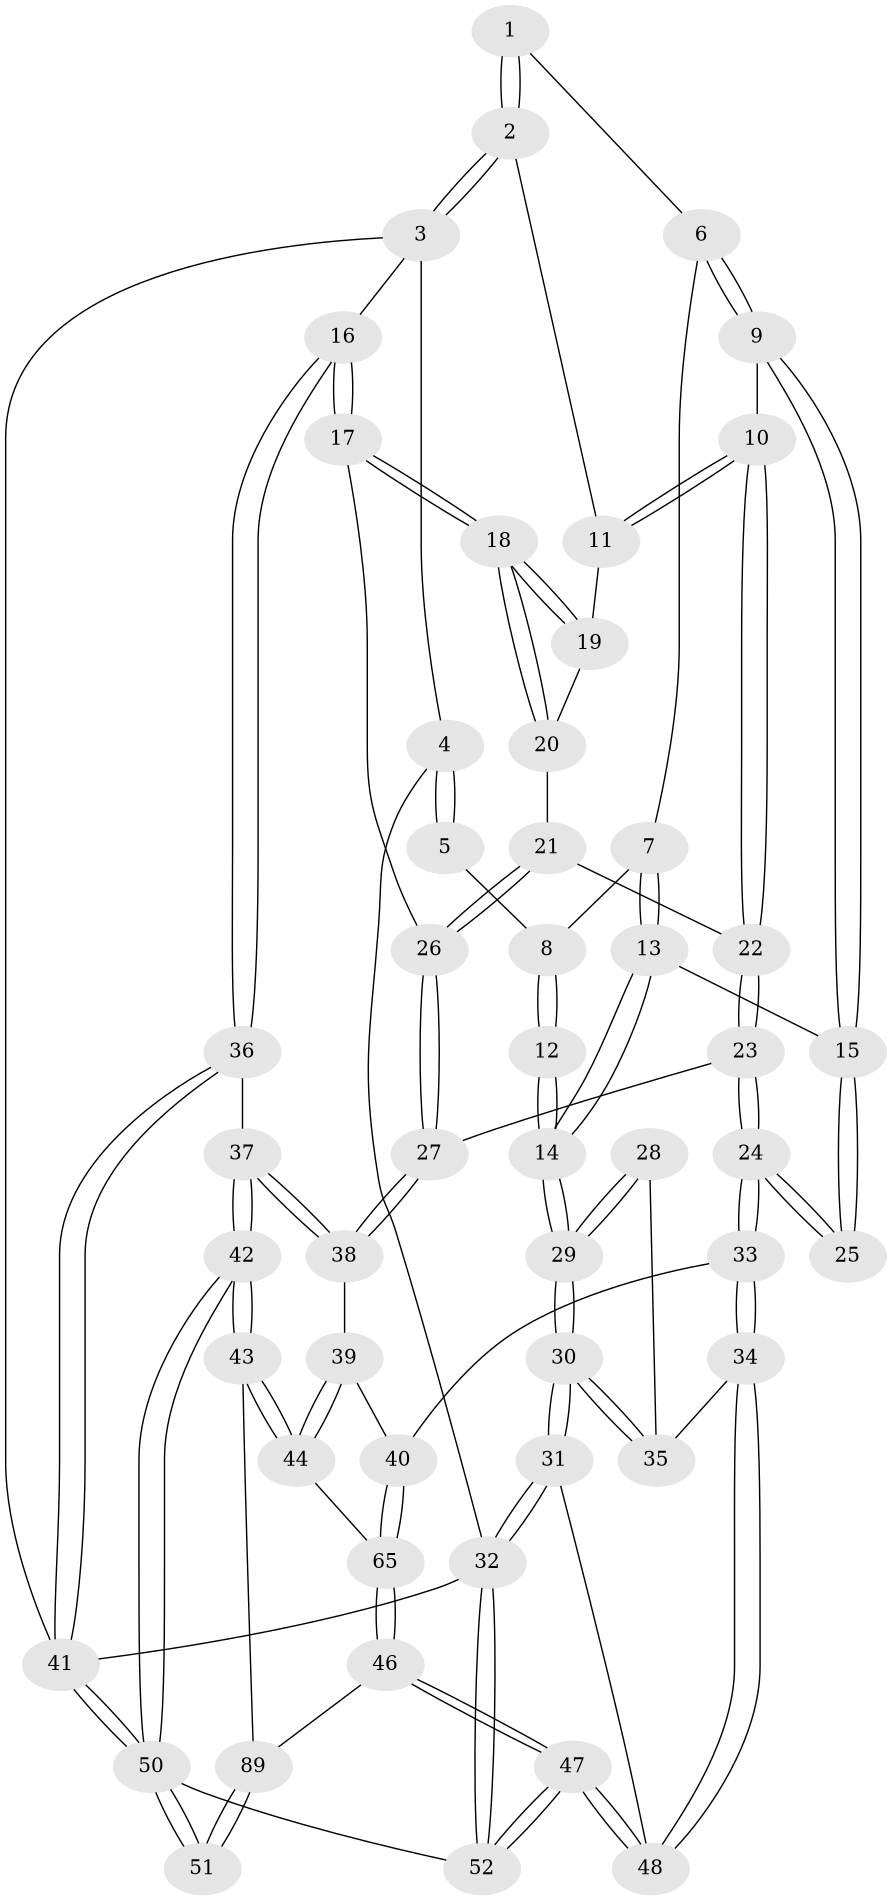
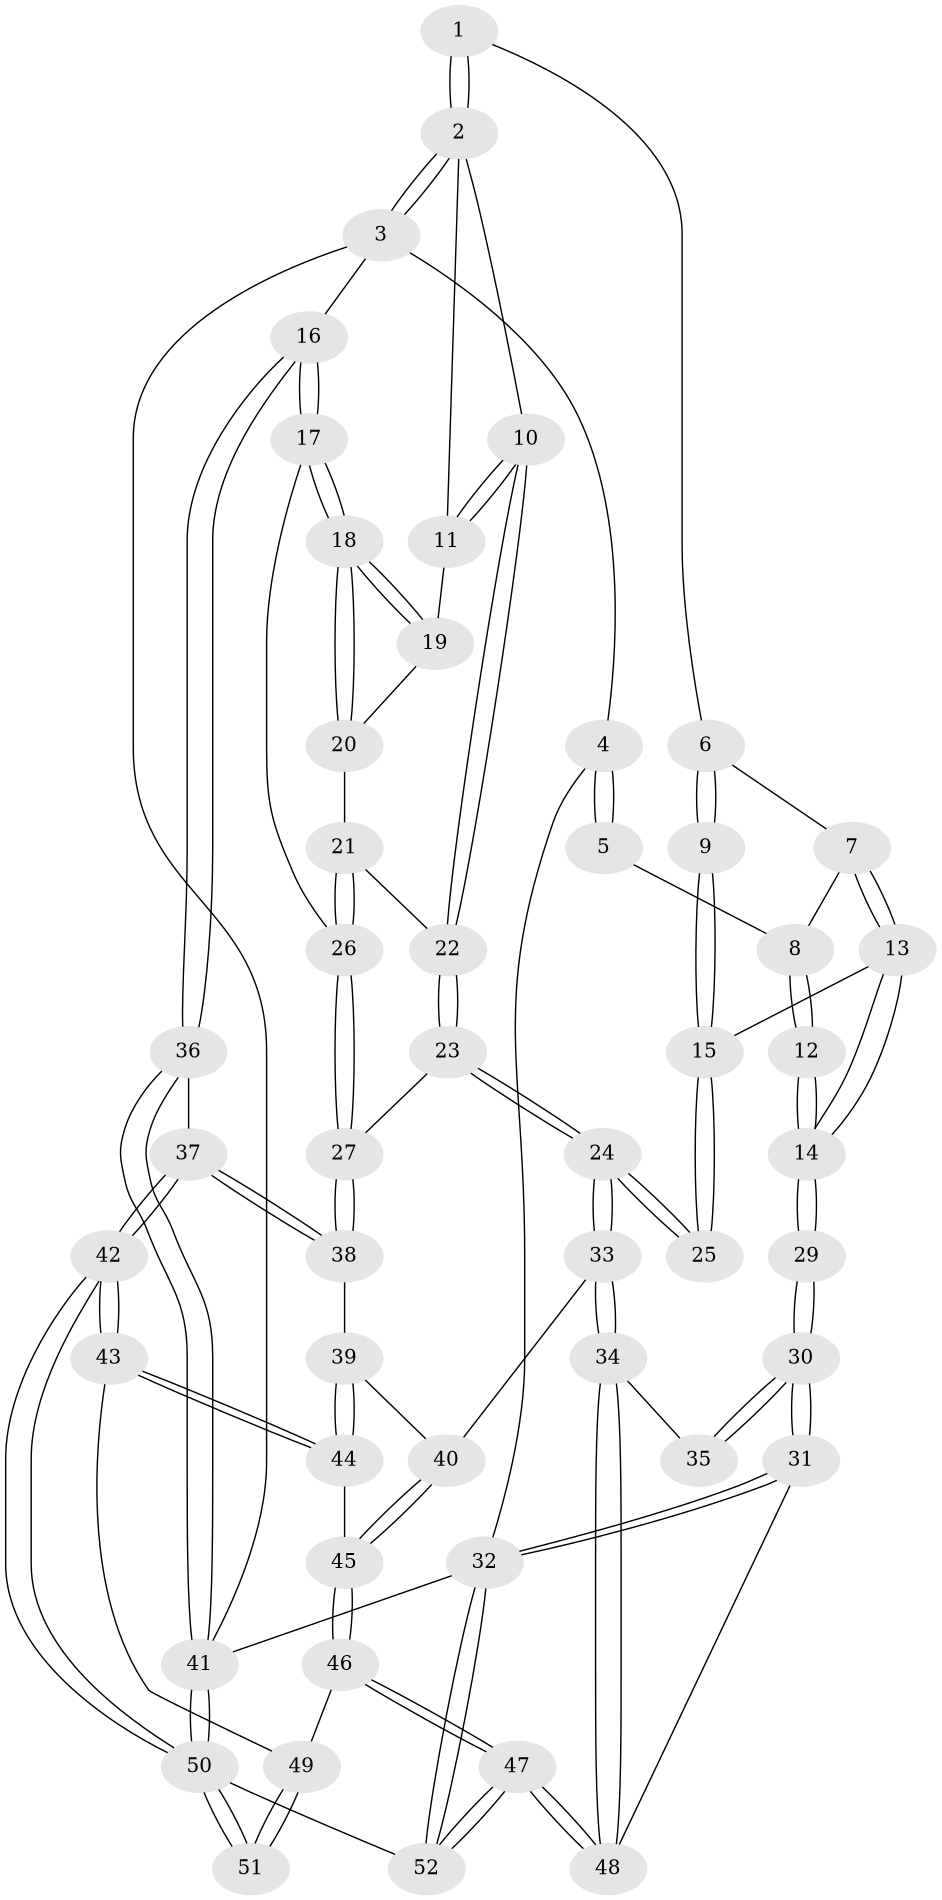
(757, 389) -> (496, 286)
(649, 1154) -> none
(386, 1563) -> (345, 1563)
(254, 1767) -> (302, 1767)
